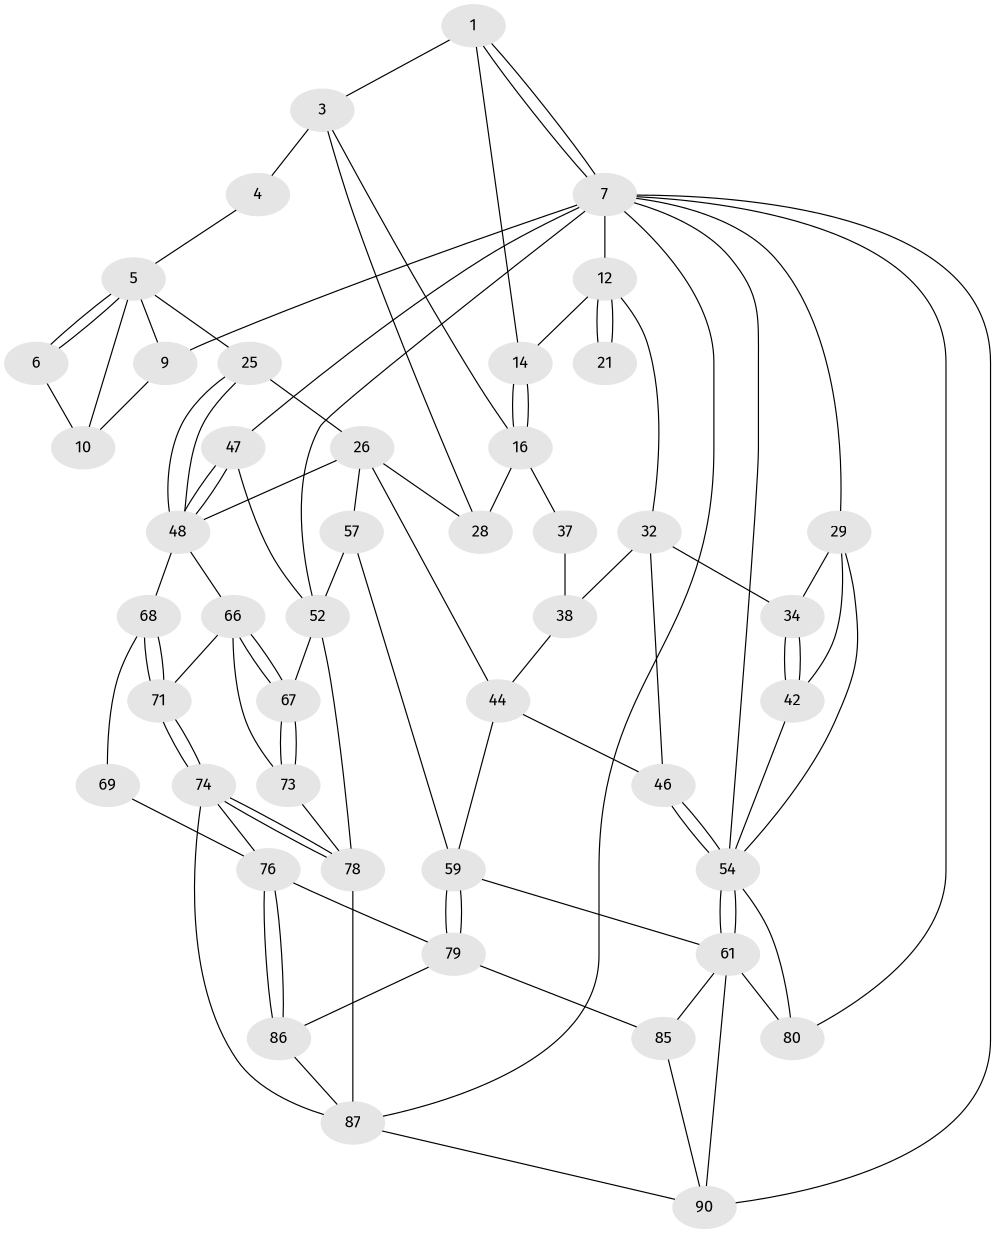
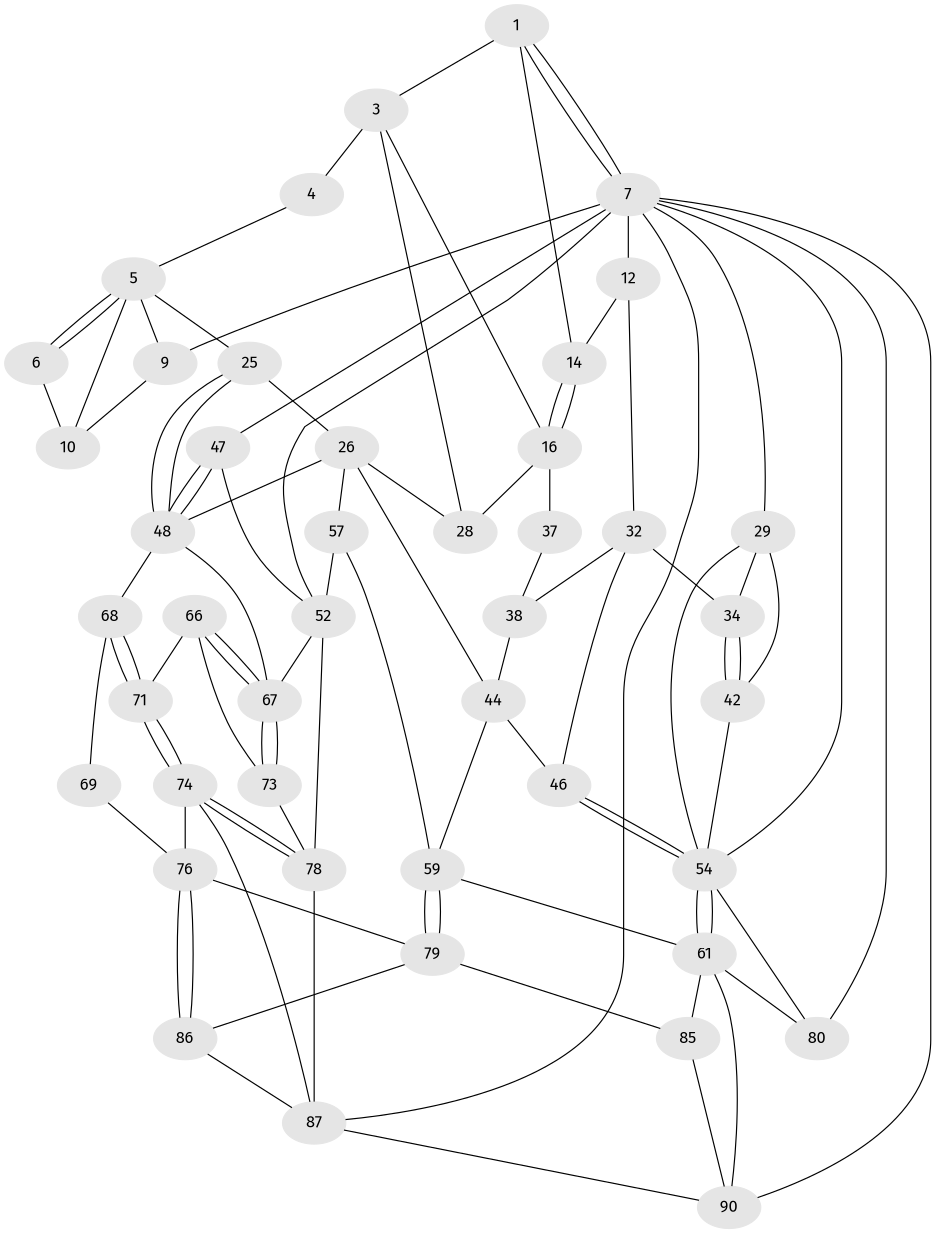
(605, 363) -> none
(206, 574) -> (242, 604)
